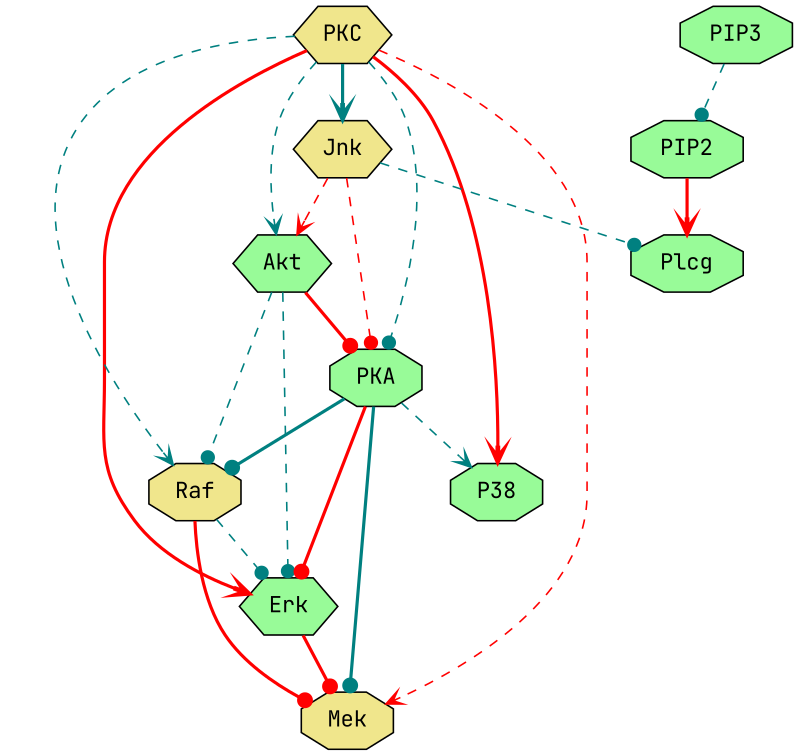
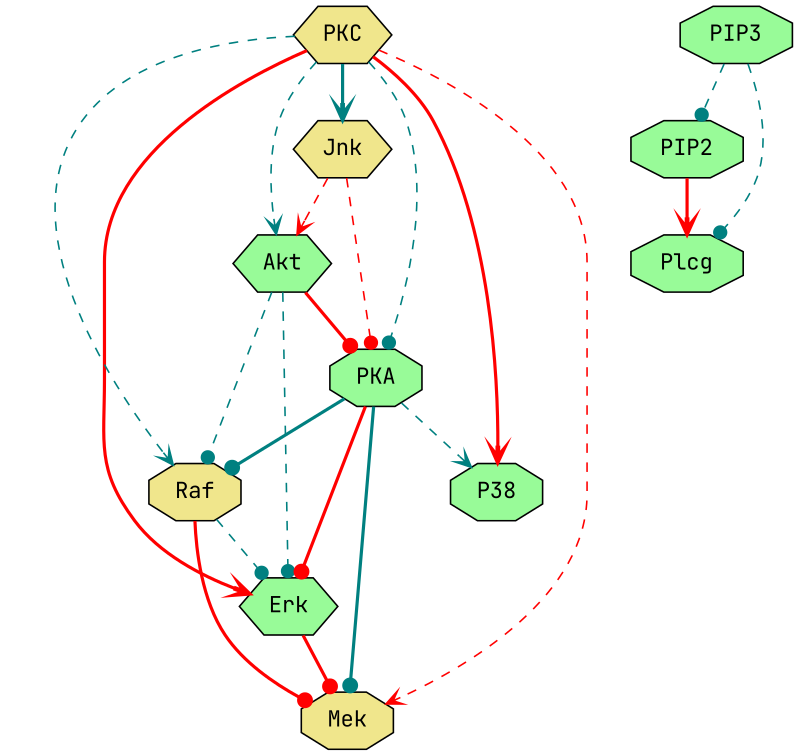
(504, 203) -> (763, 150)
